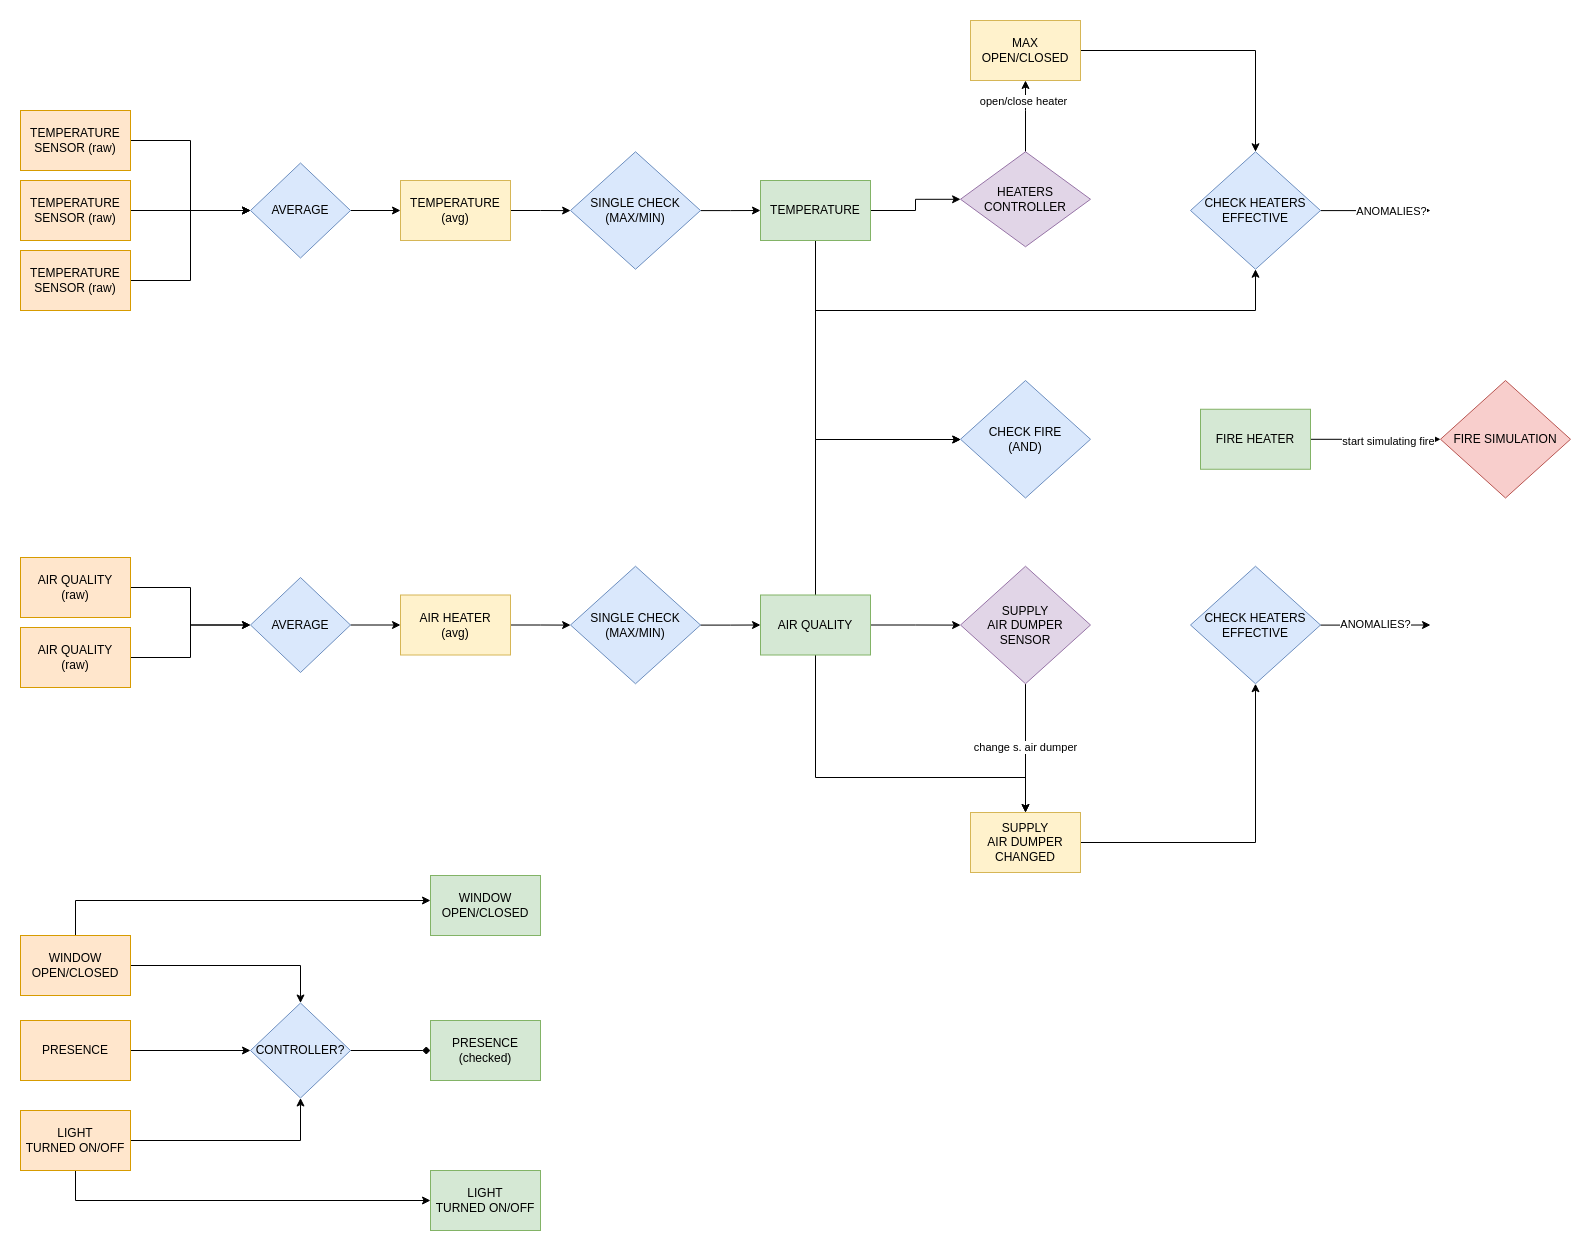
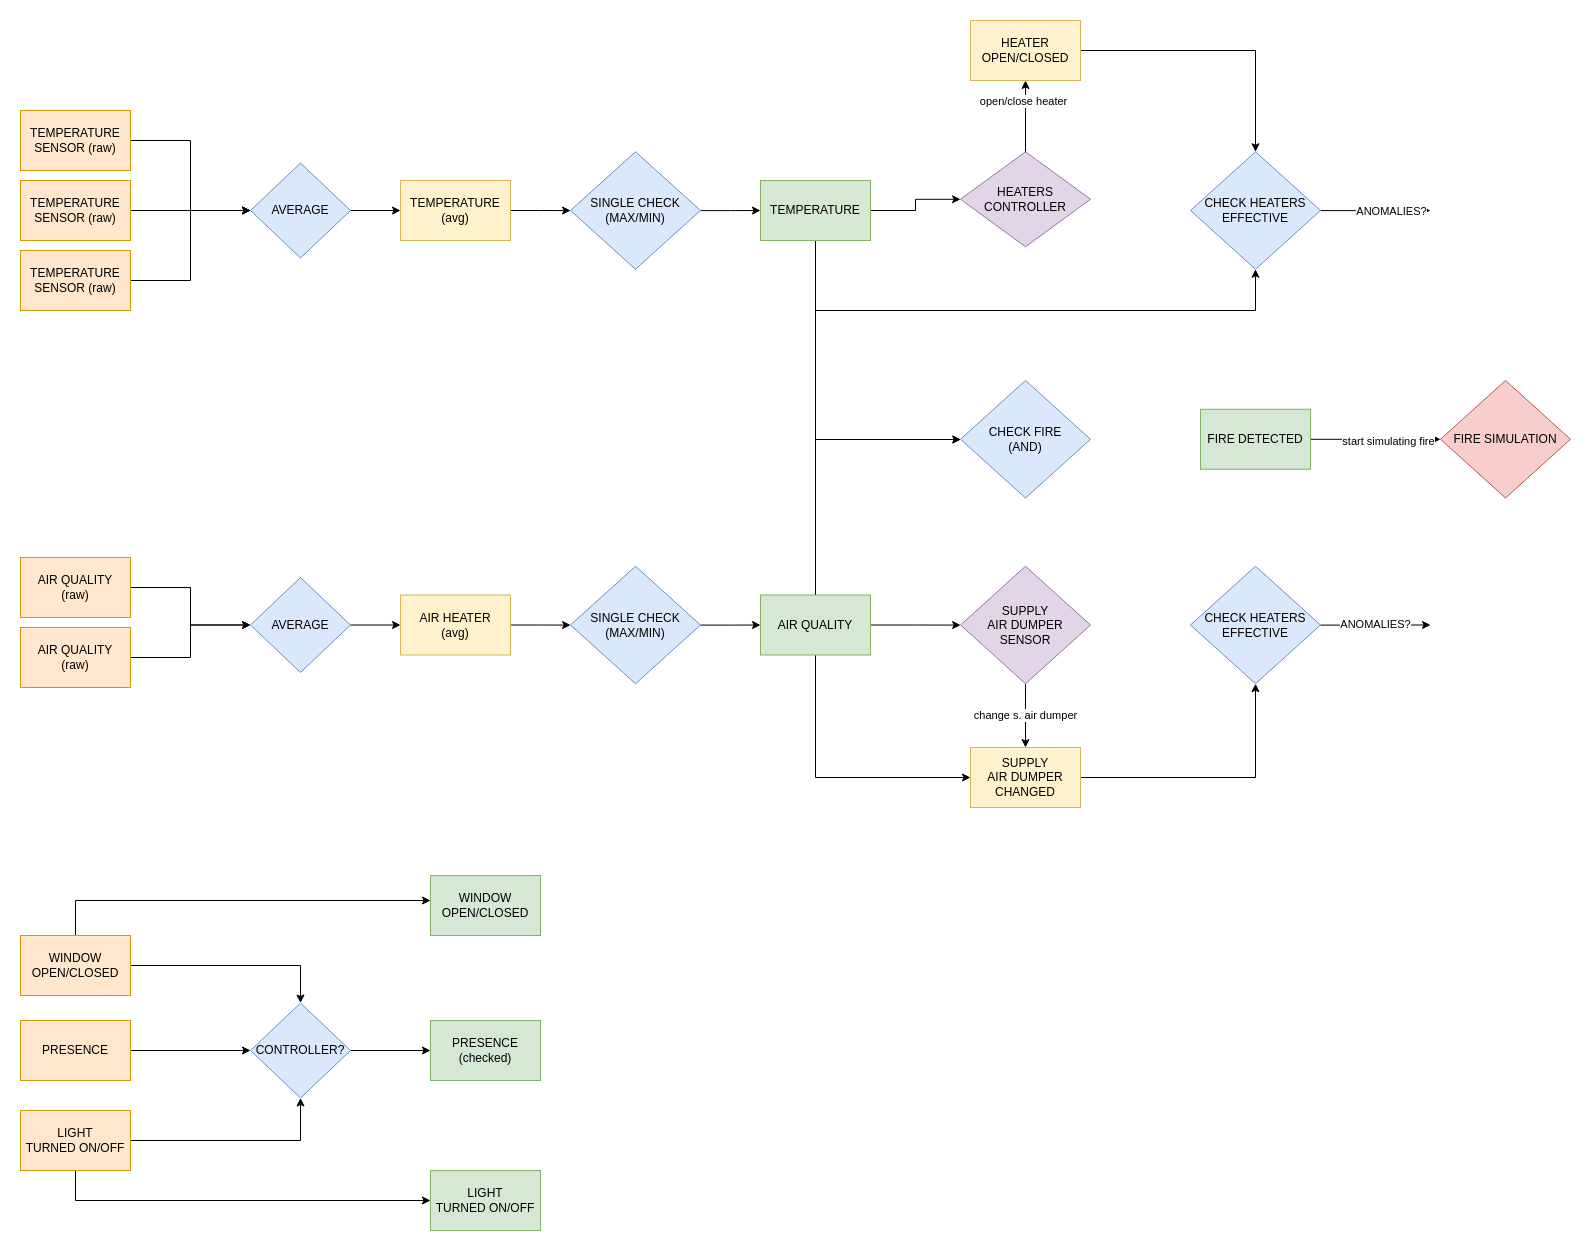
(1026, 51) -> (1026, 51)
(1256, 440) -> (1256, 440)
(1026, 843) -> (1026, 778)
(422, 1051) -> (422, 1051)
